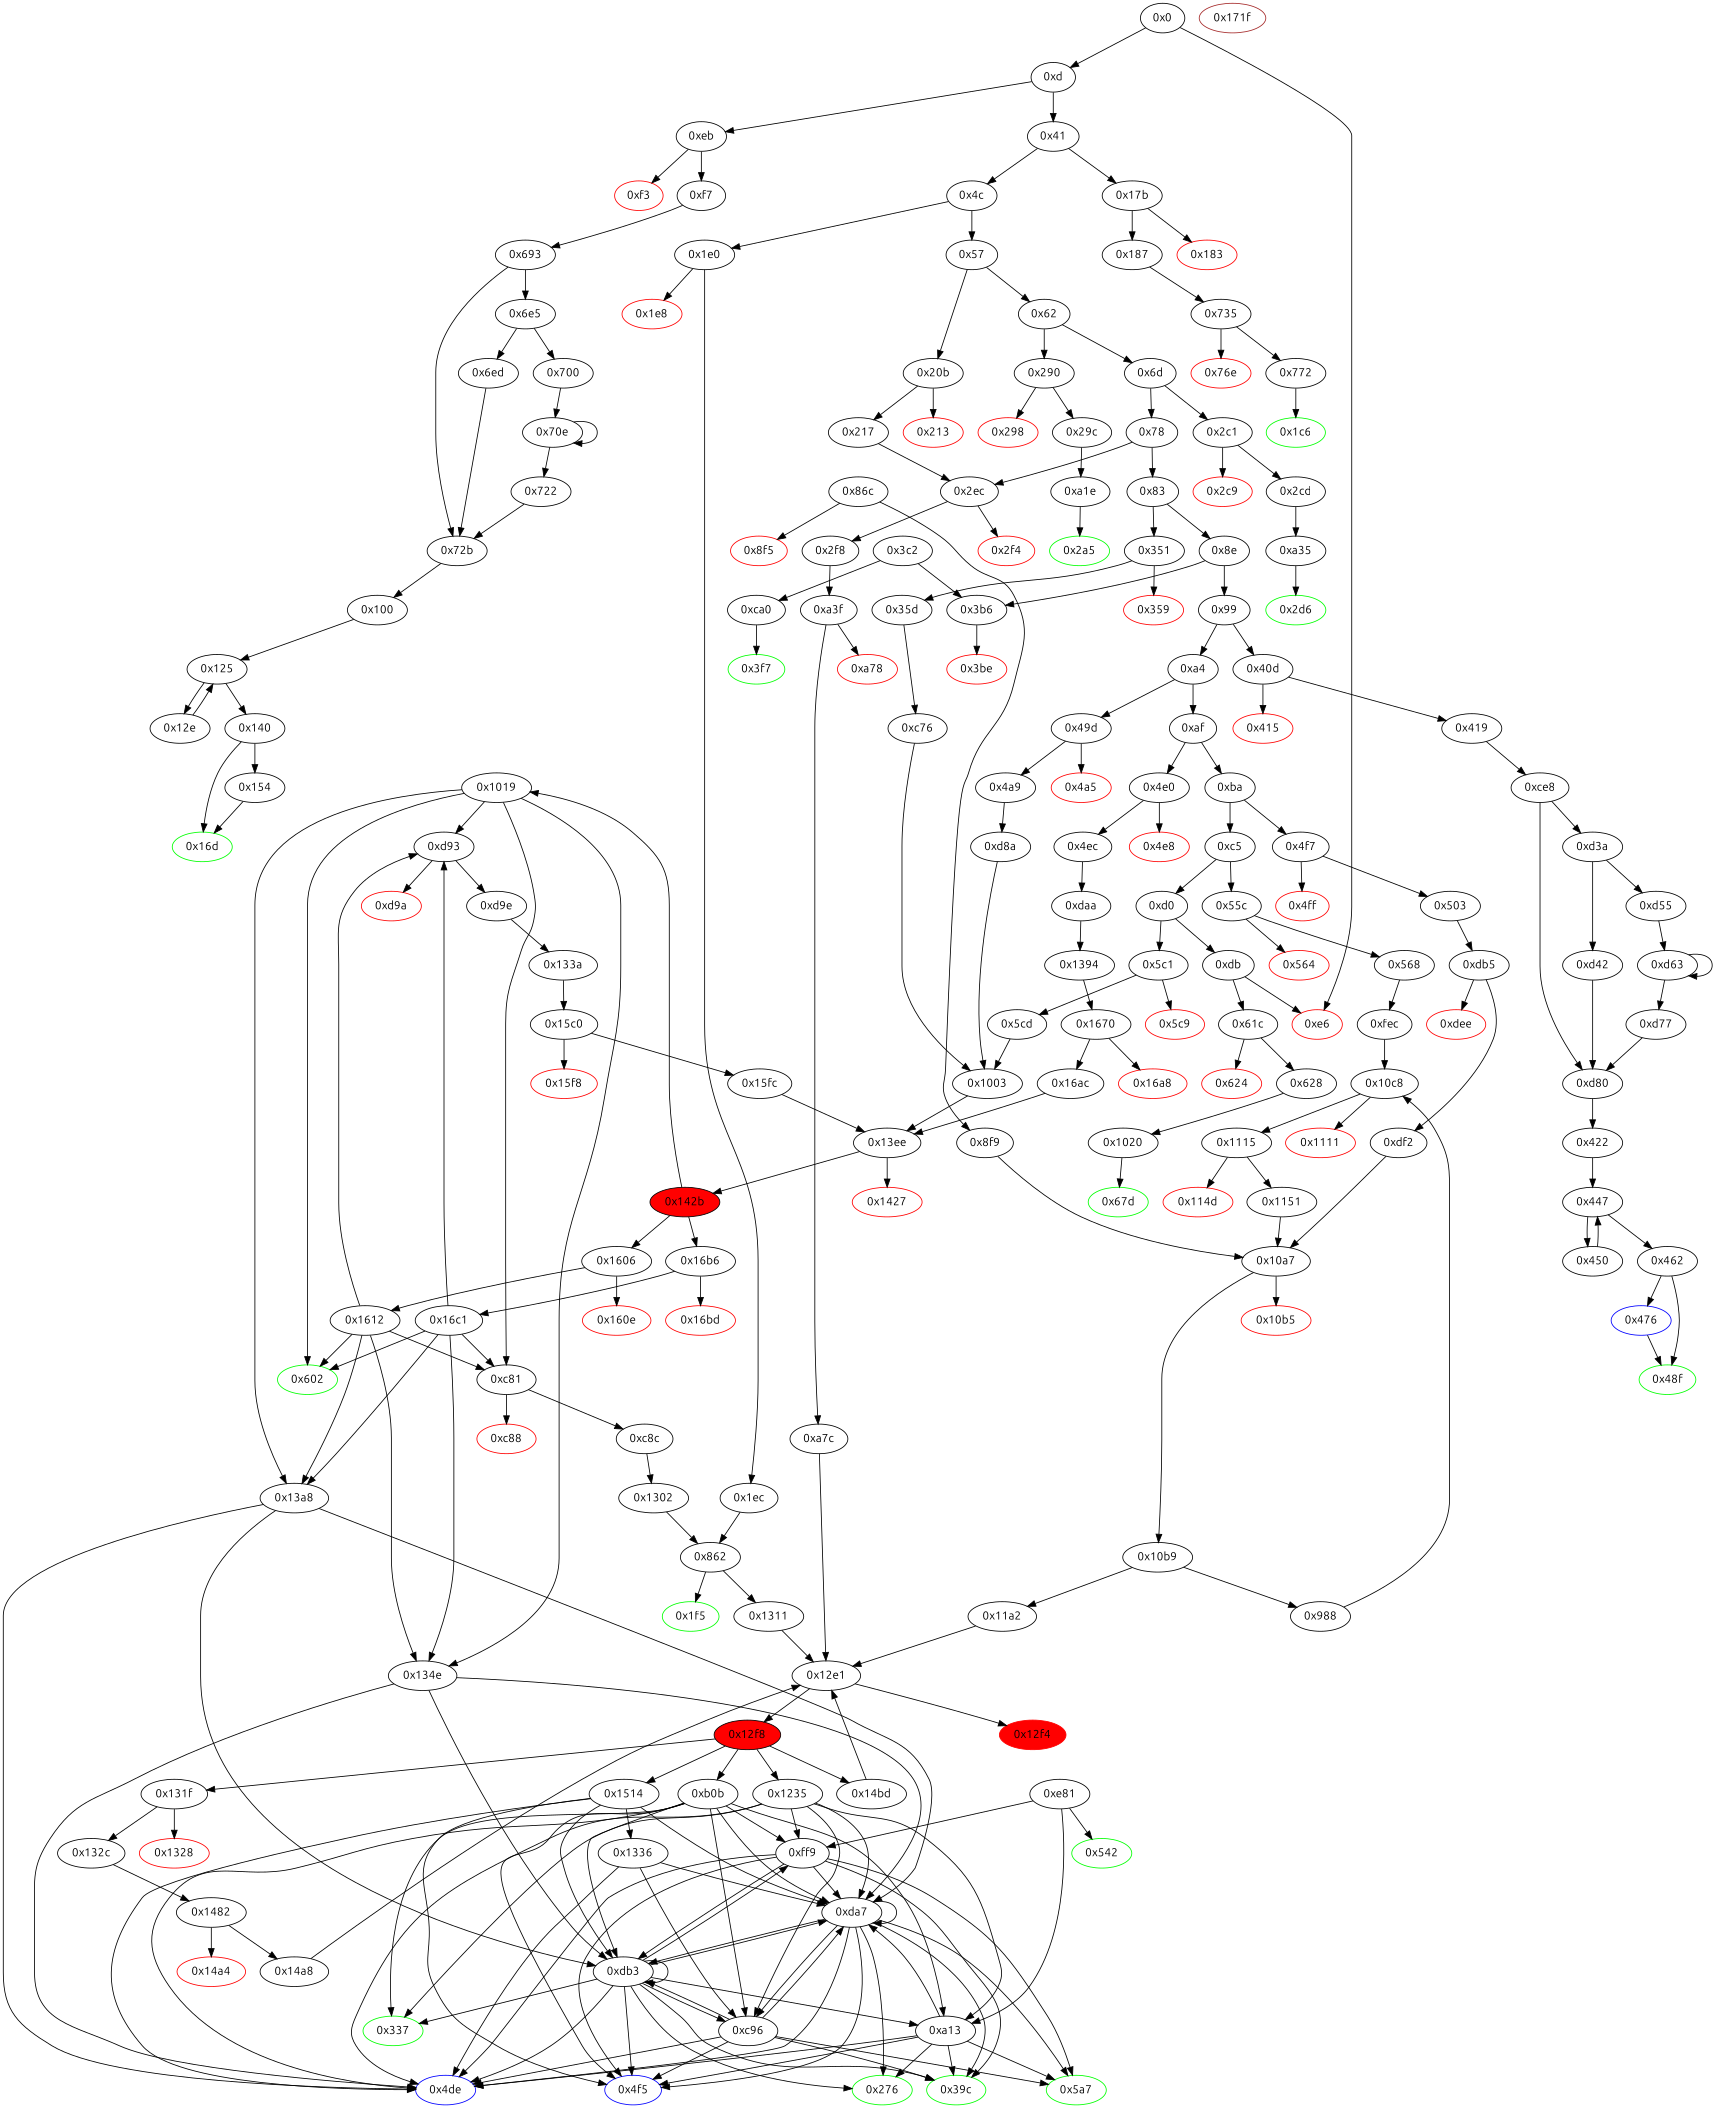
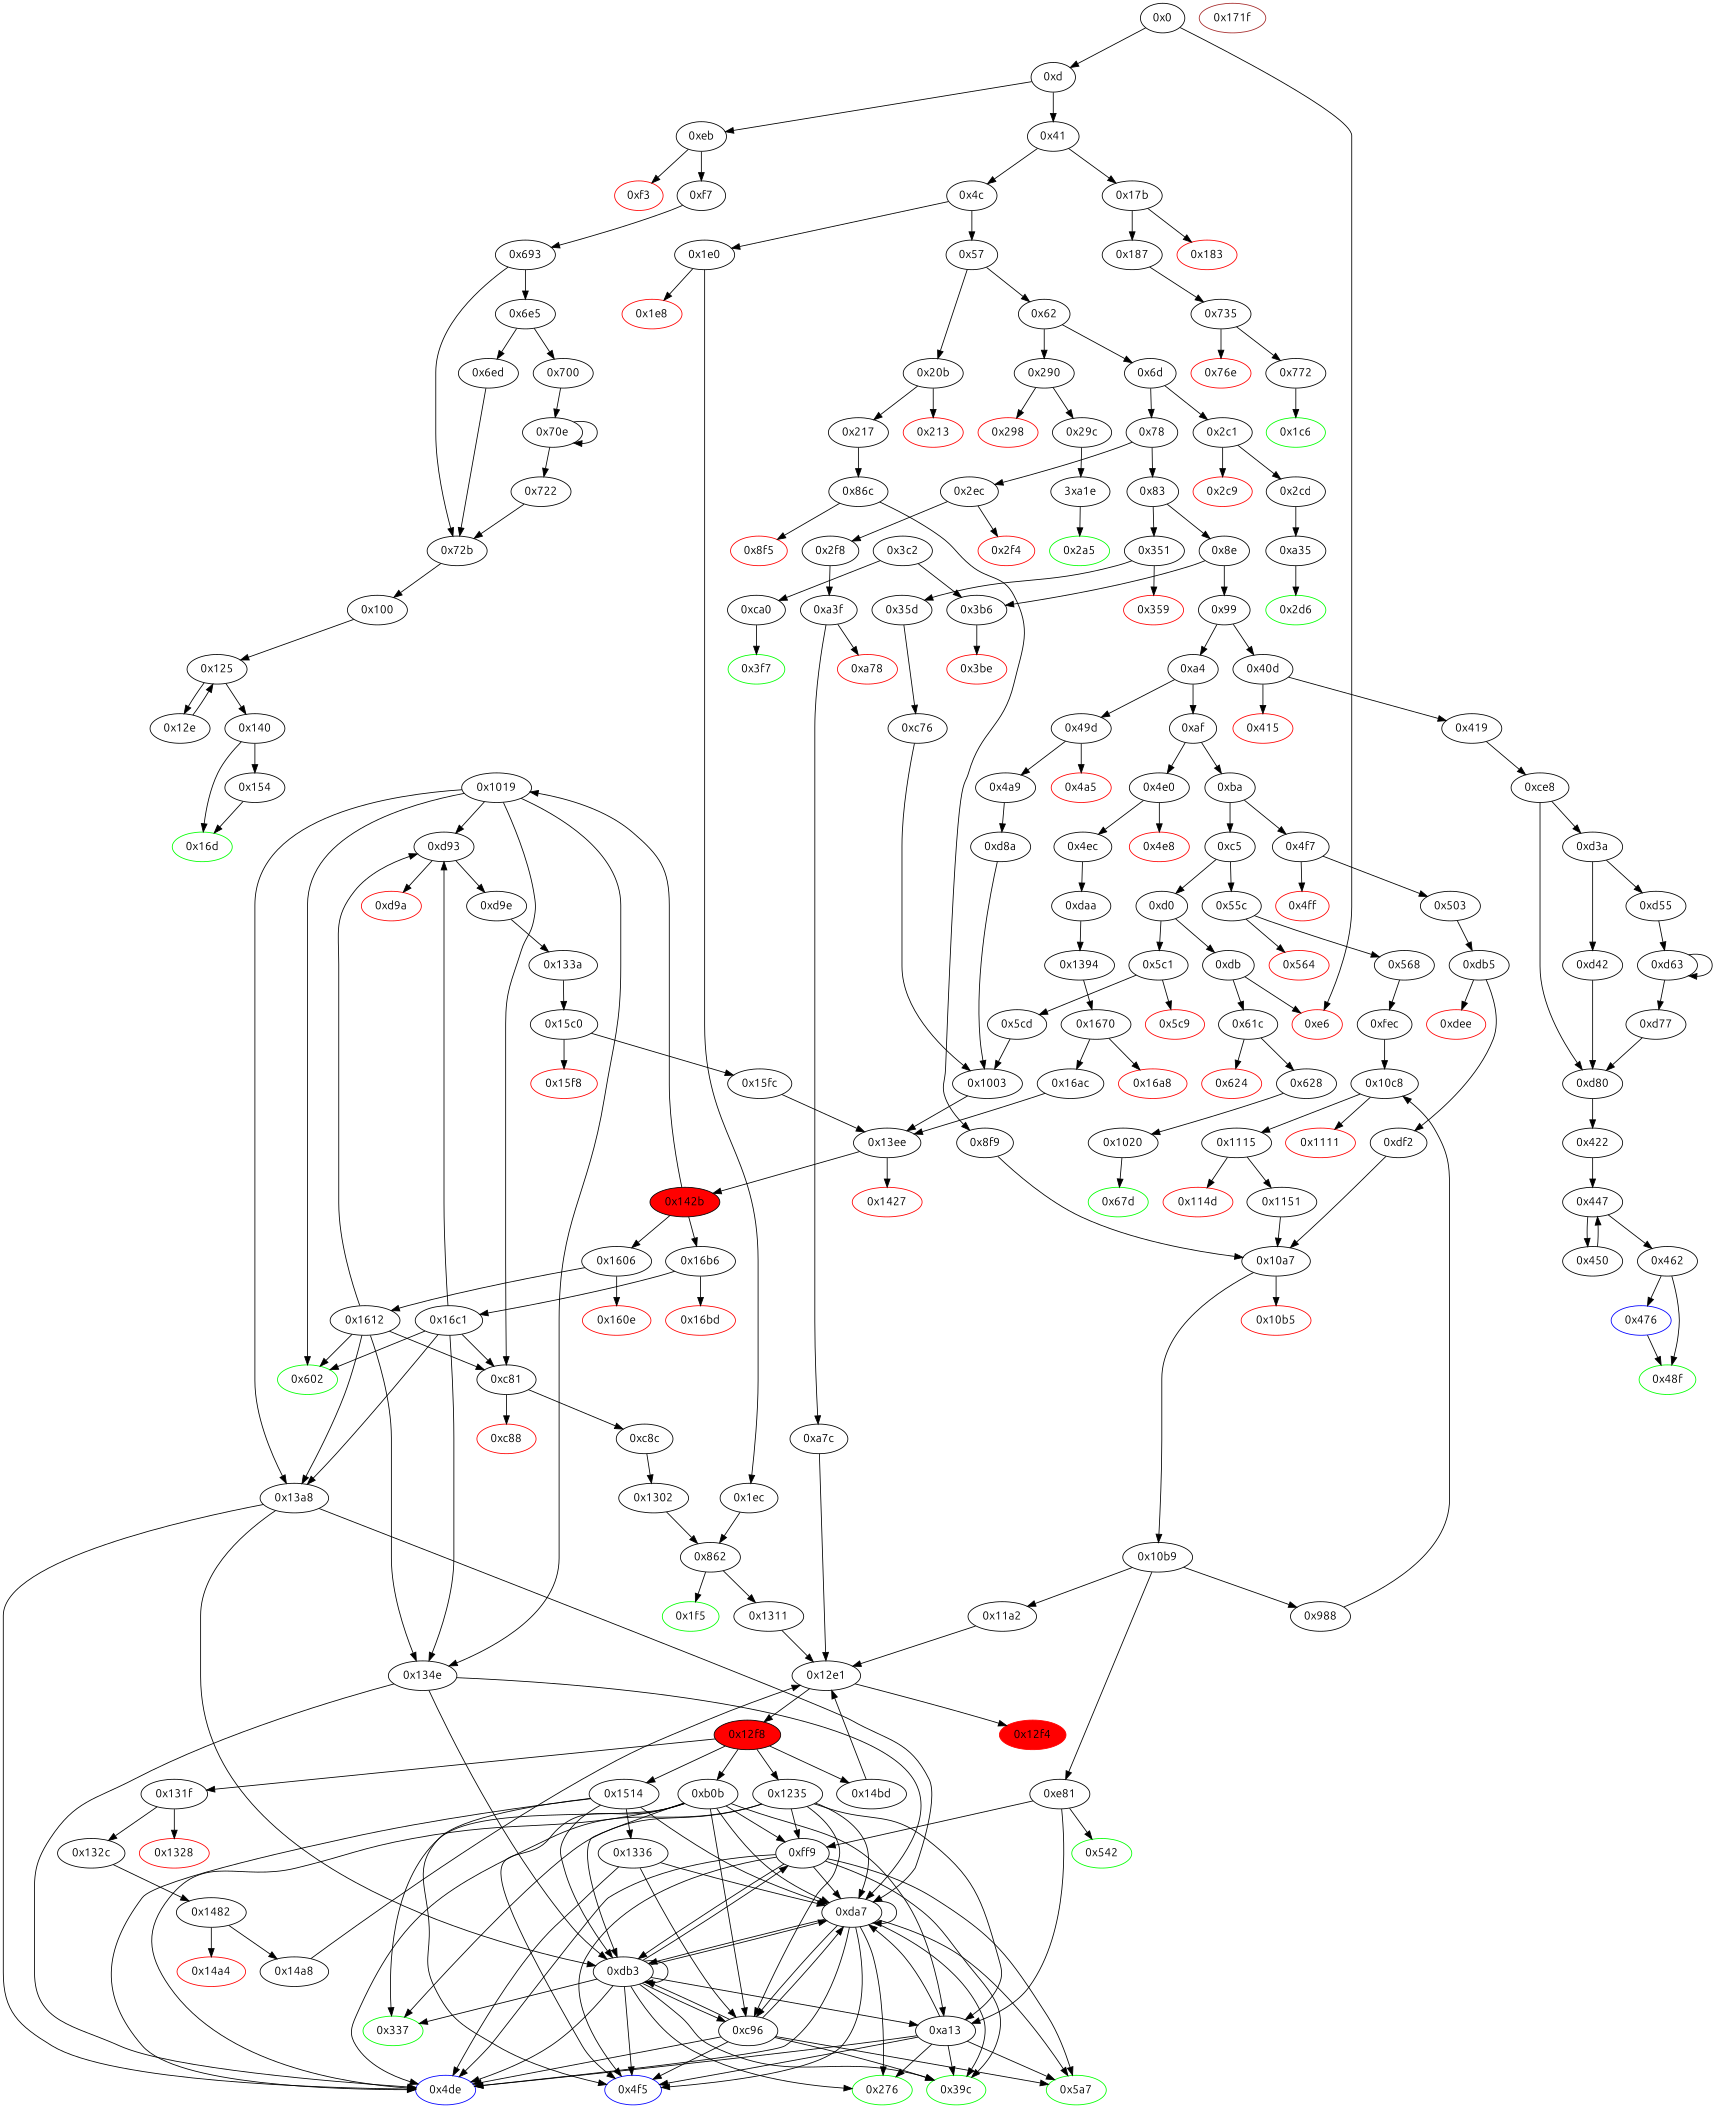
(910, 460) -> (858, 458)
(1080, 492) -> (1080, 492)
none -> (1110, 1672)
